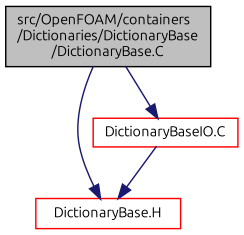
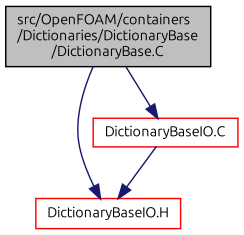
(108, 214) -> (108, 214)
